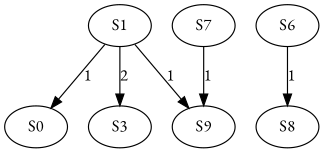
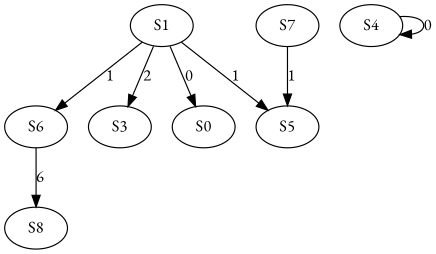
none -> (371, 26)
none -> (103, 73)
(88, 76) -> (189, 76)
(292, 76) -> (40, 177)
(204, 127) -> (287, 127)
